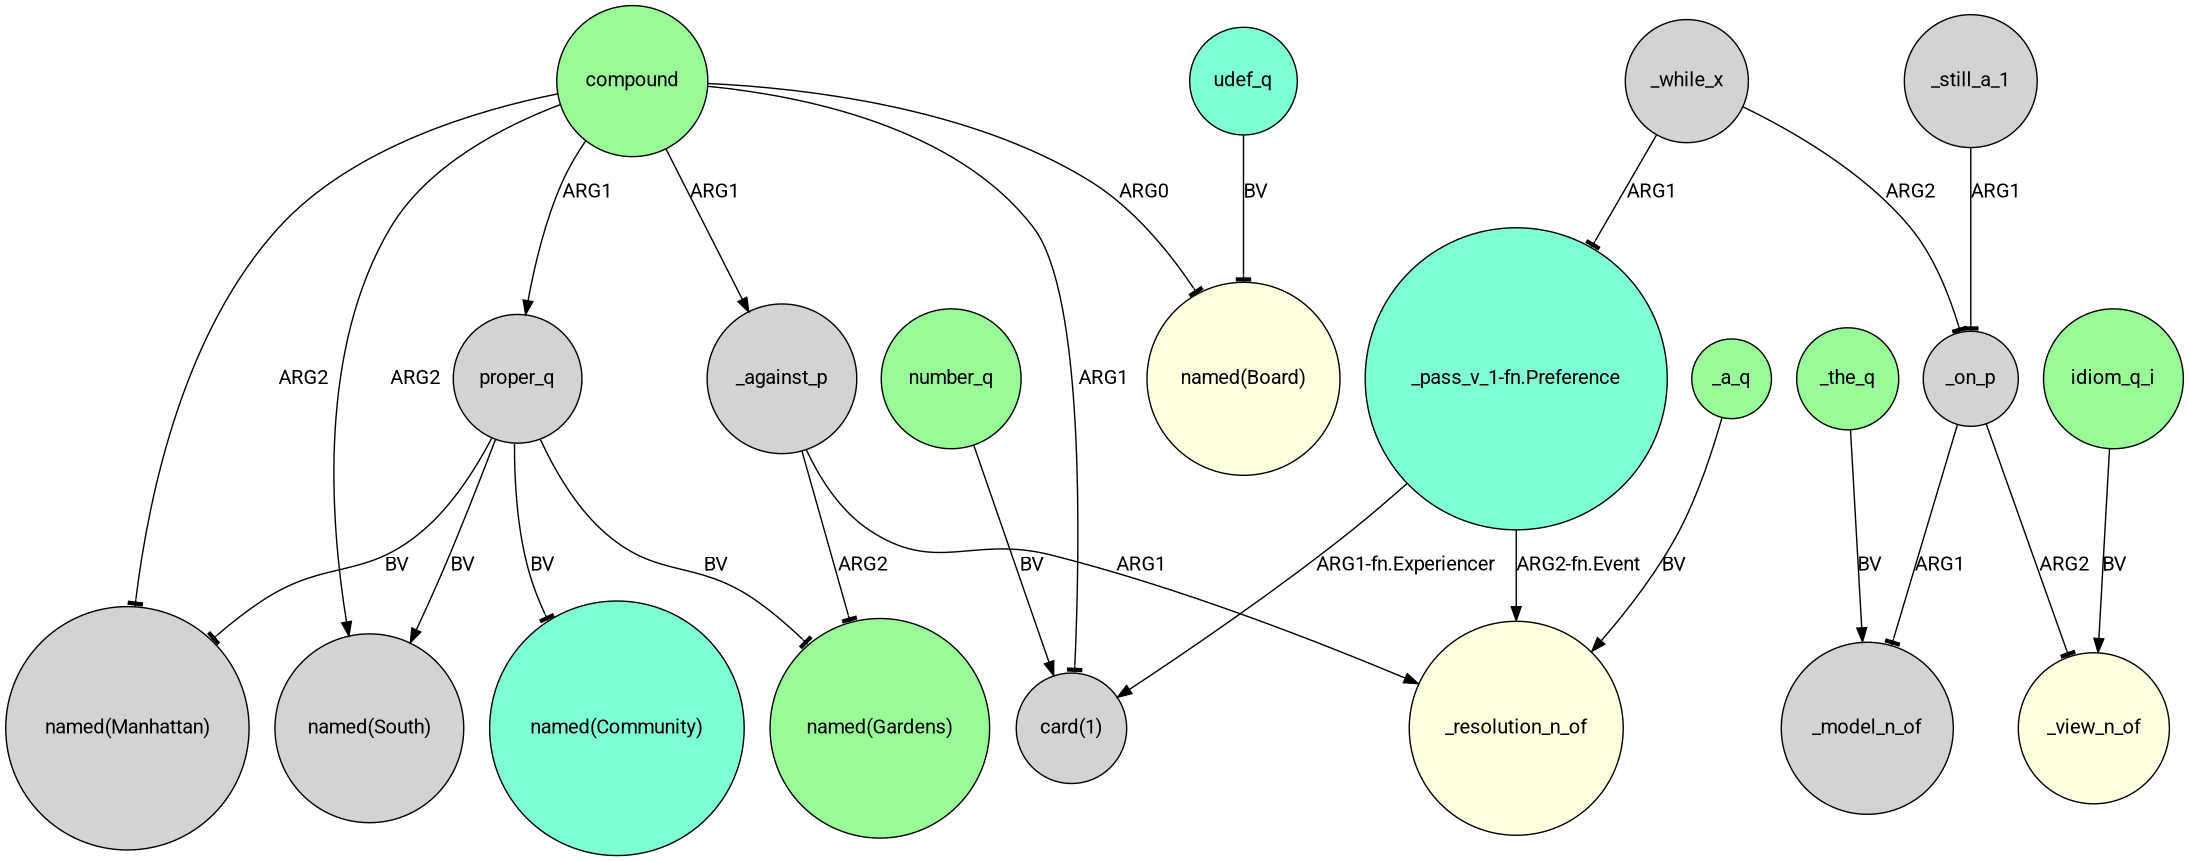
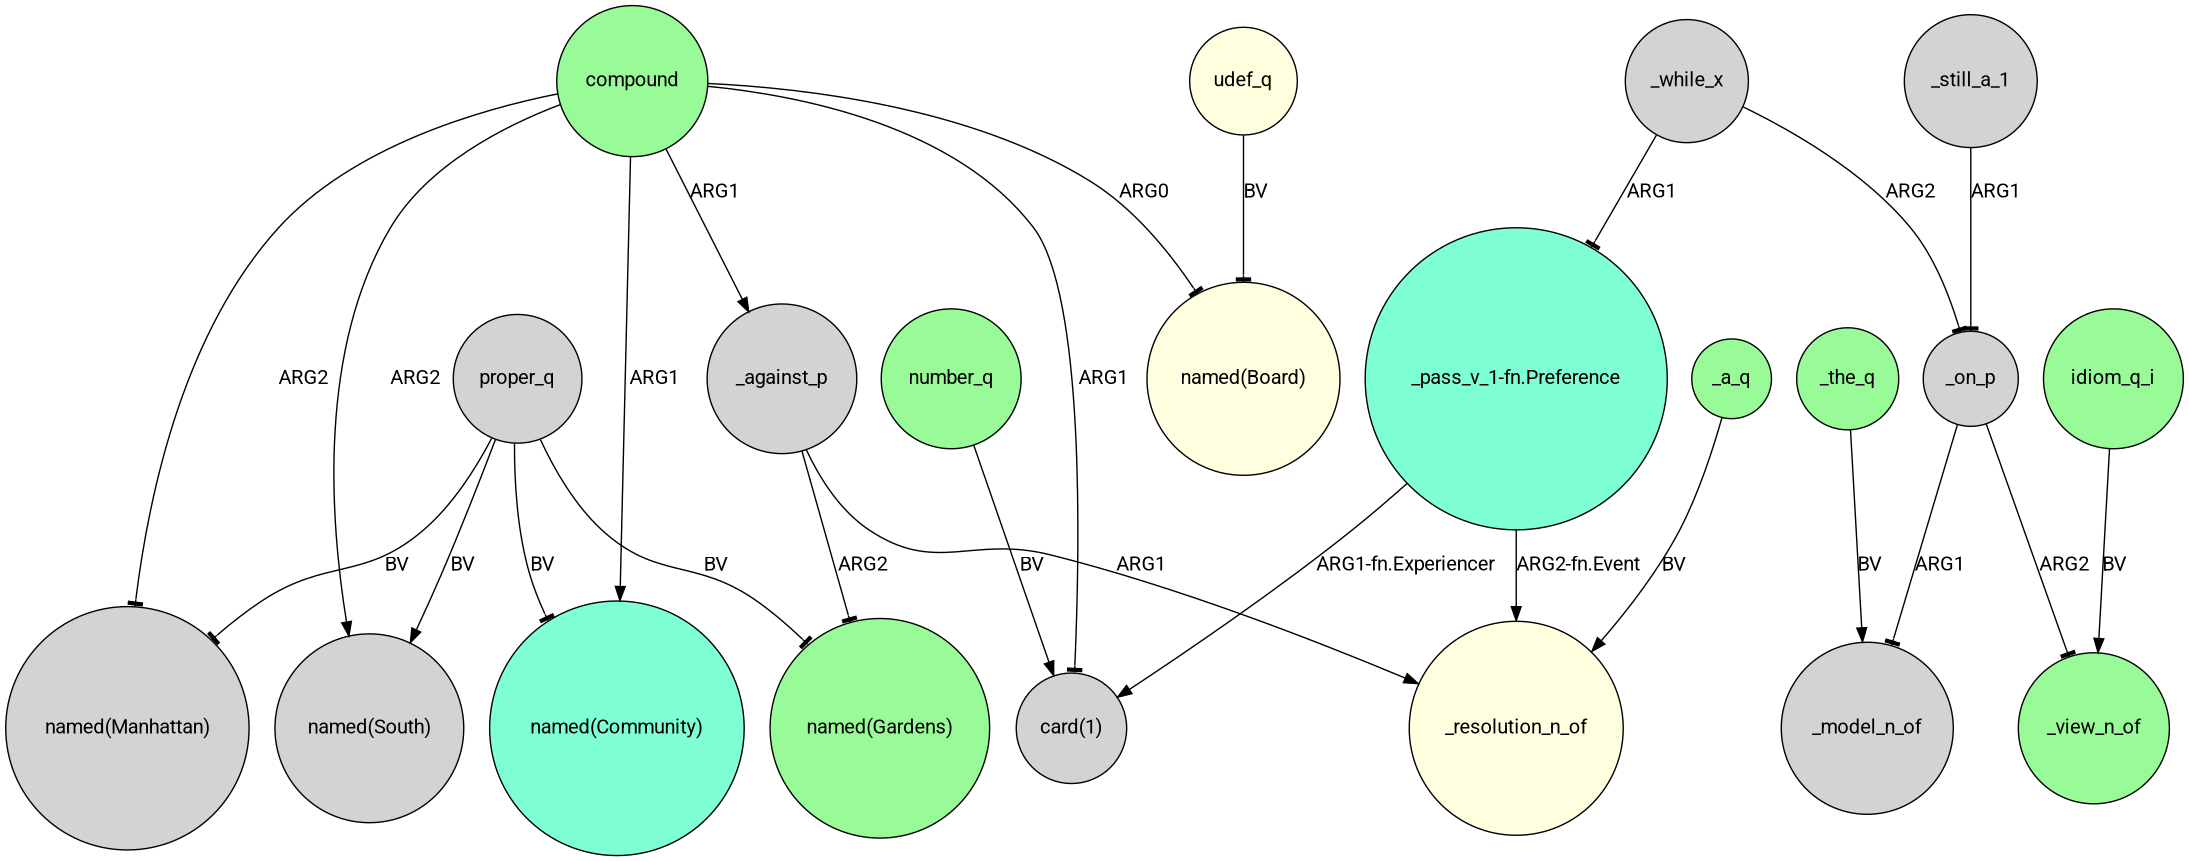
(1243, 81) -> (1243, 81)
(549, 218) -> (625, 372)
(2094, 728) -> (2094, 728)
